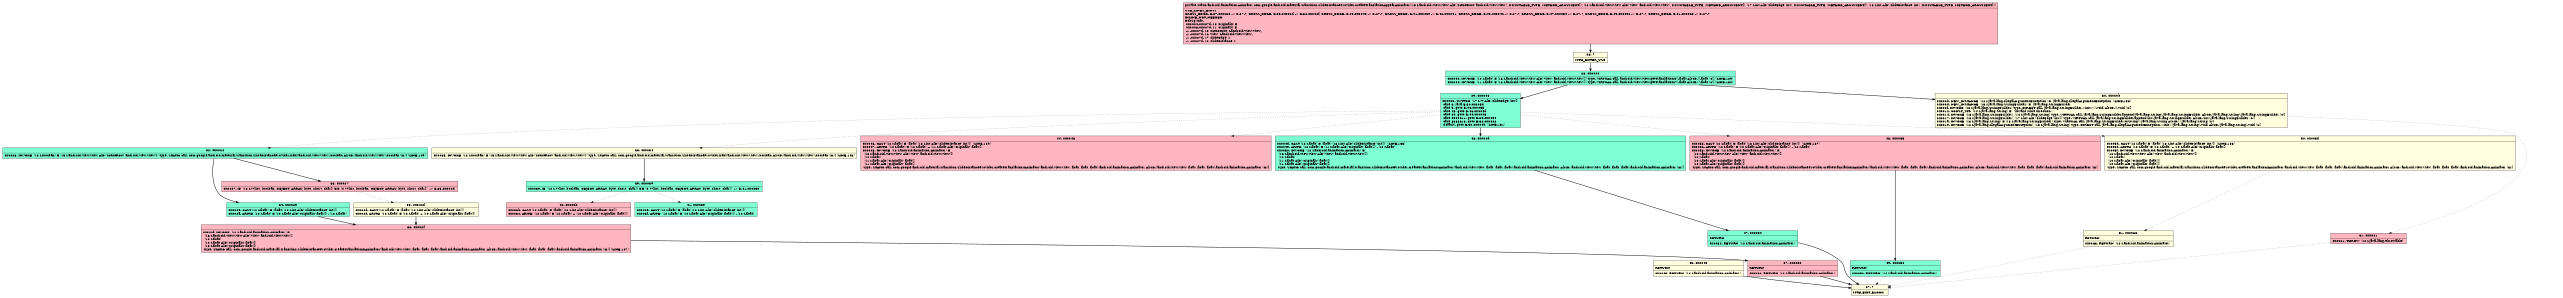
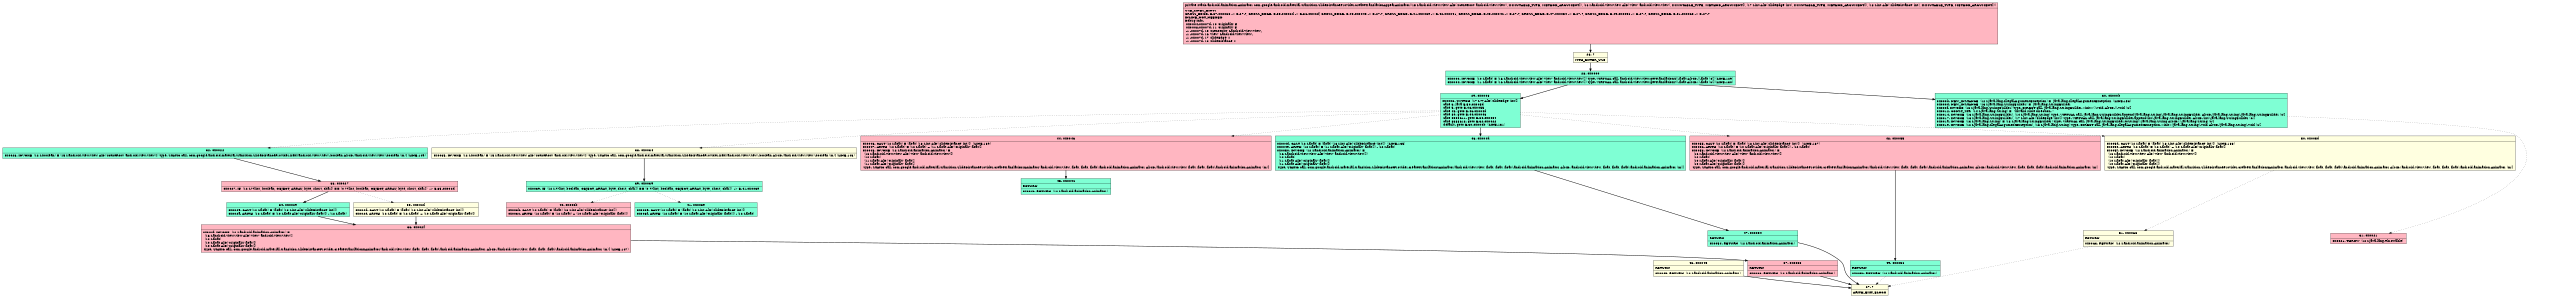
(2111, 110) -> (2111, 110)
(215, 186) -> (317, 197)
none -> (1066, 186)
(2110, 265) -> none
(1868, 292) -> (1870, 292)
